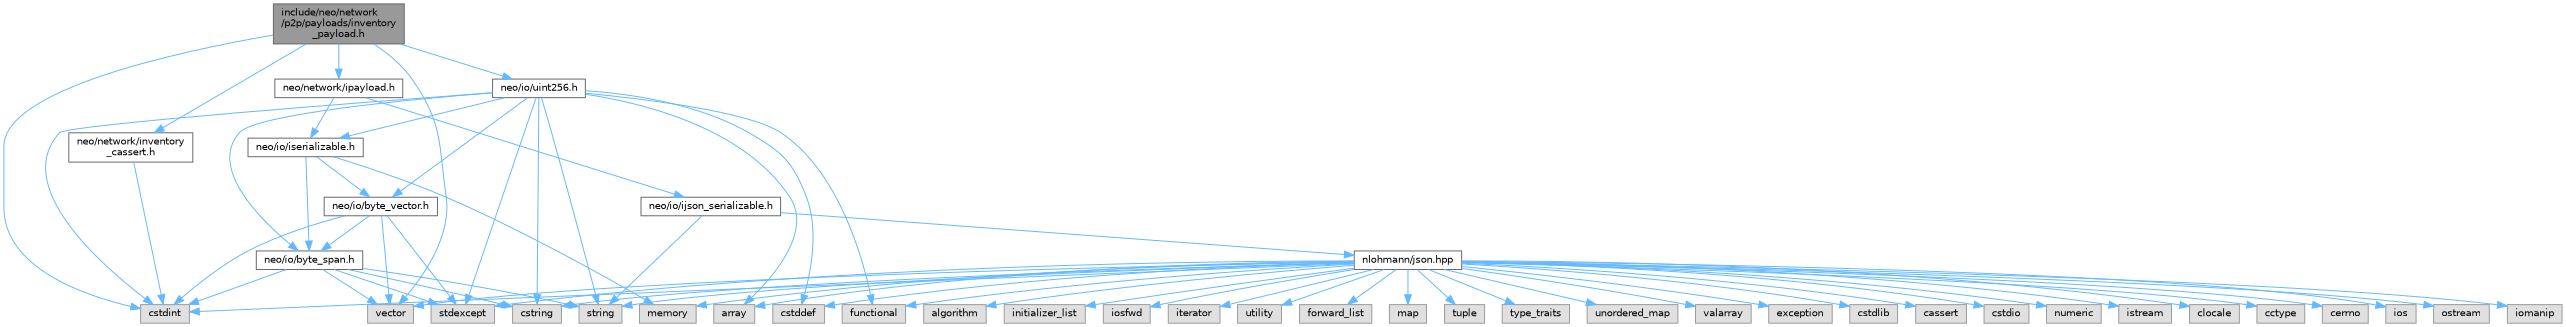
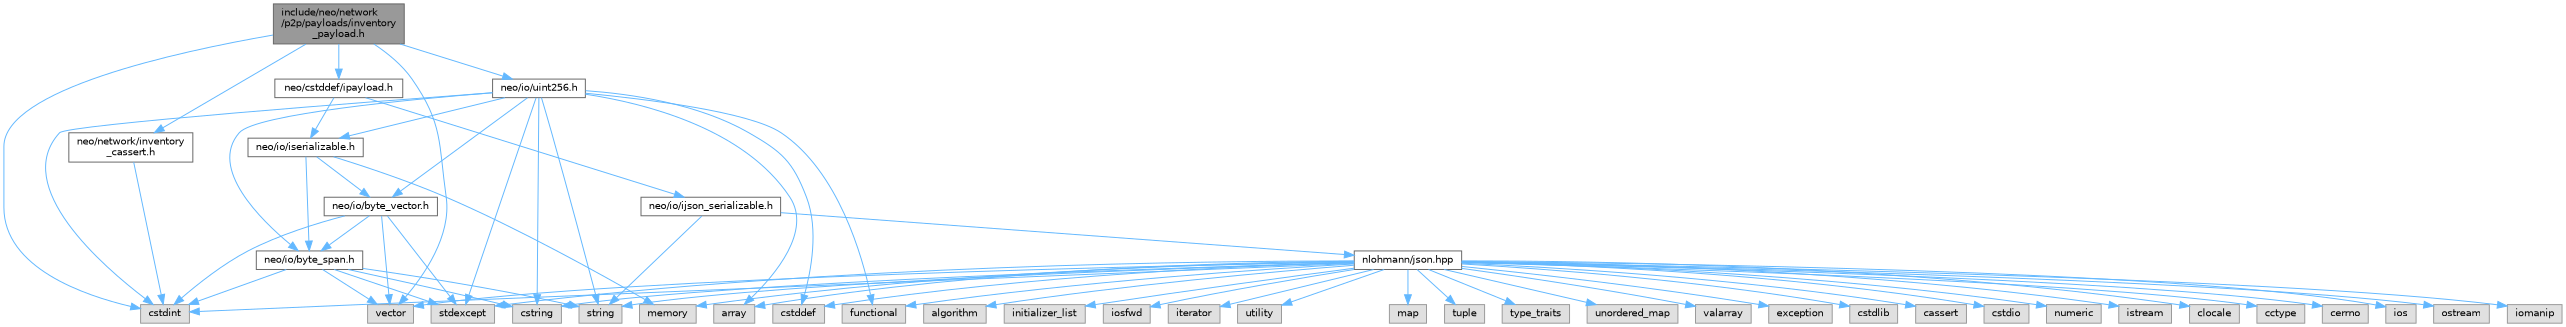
(339, 88) -> (339, 88)
(1336, 314) -> none
